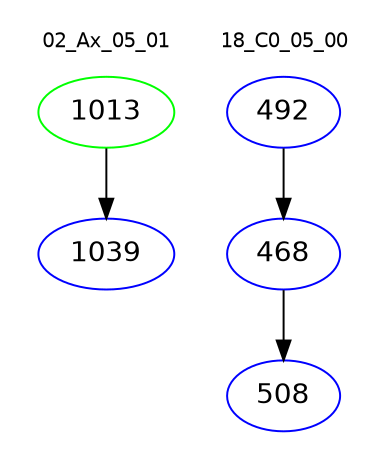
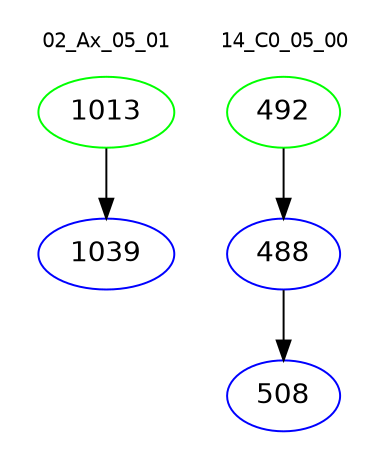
(285, 42) -> (285, 42)
(284, 112) -> (284, 112)
(284, 254) -> (284, 254)
